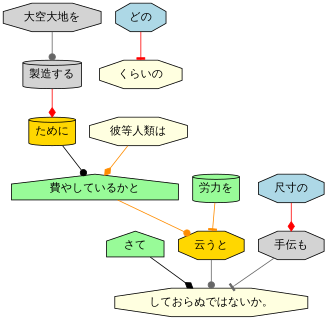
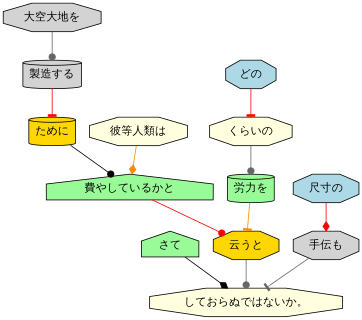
(52, 98) -> (52, 101)
none -> (251, 157)
(151, 216) -> (186, 216)
